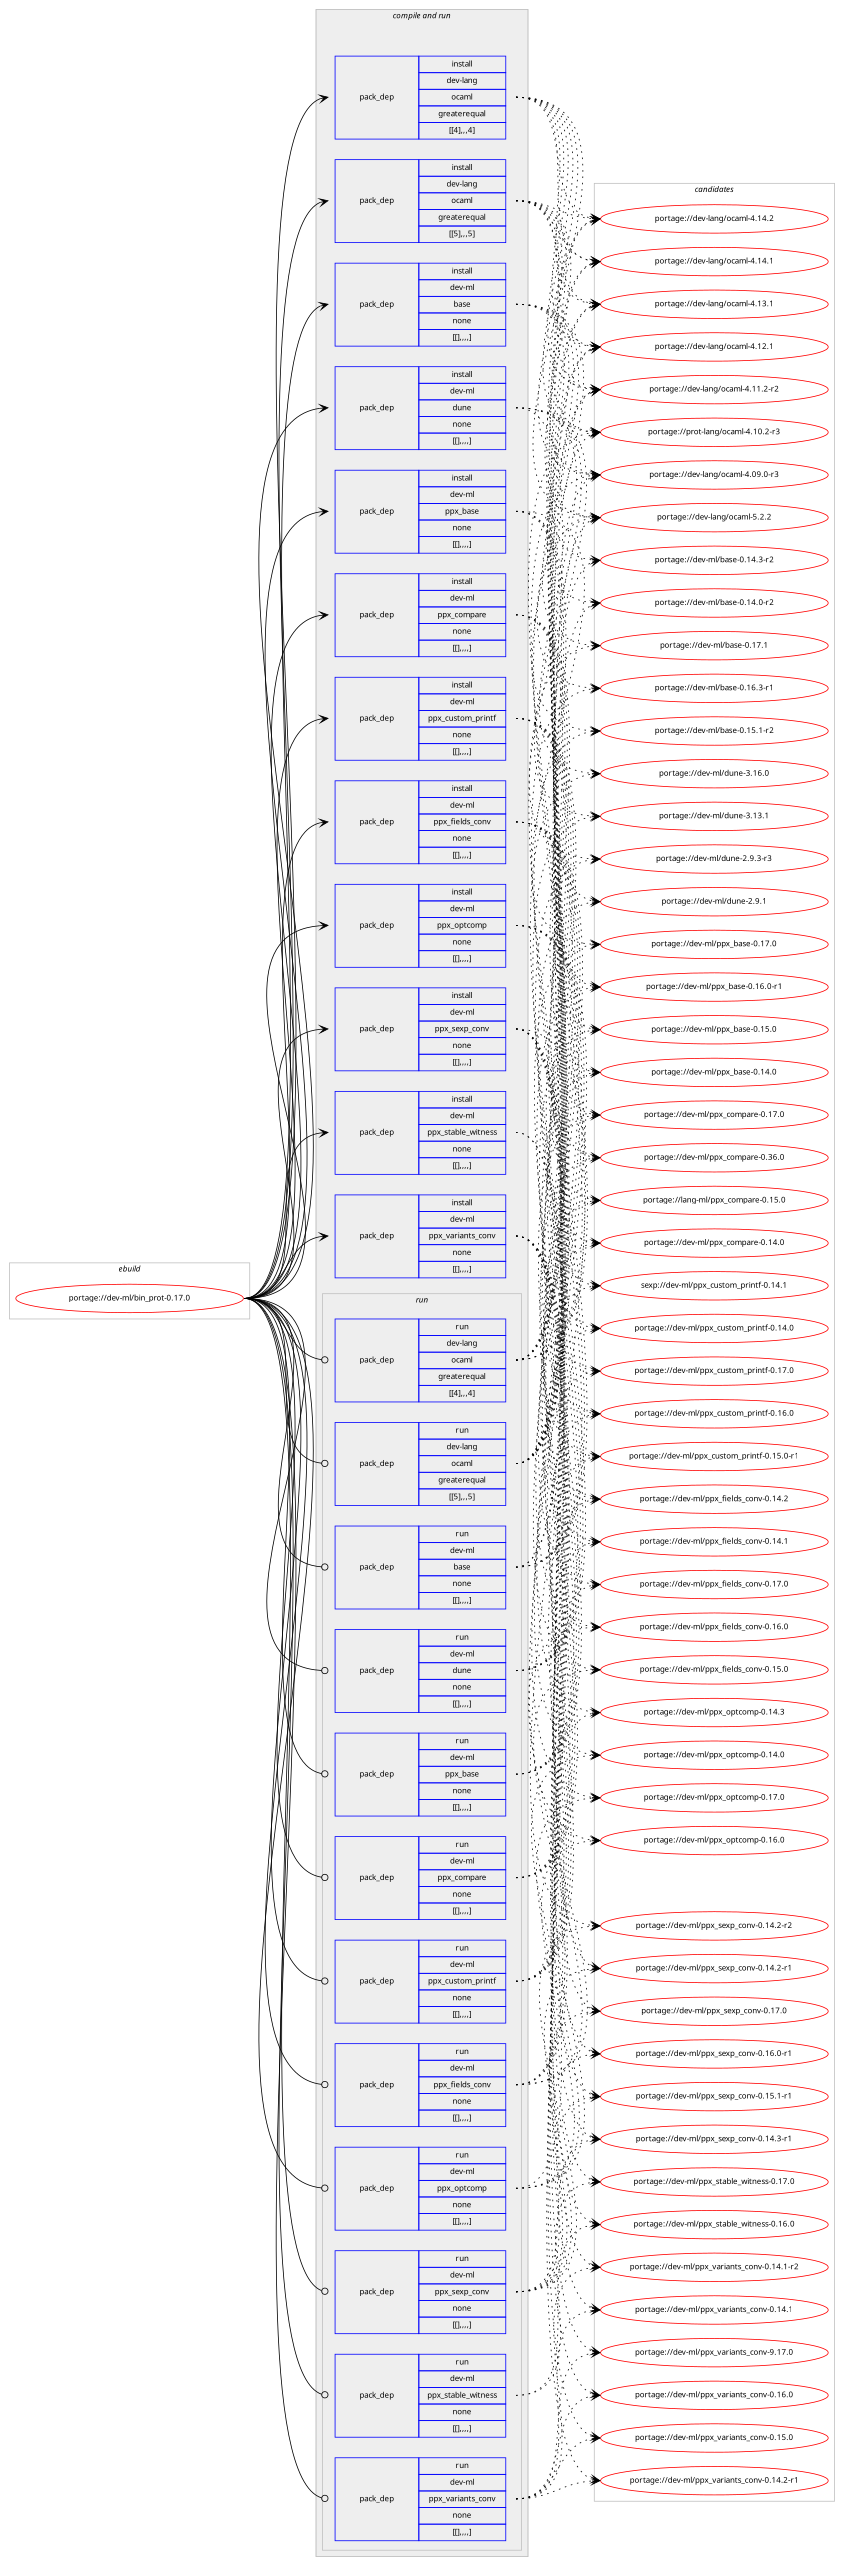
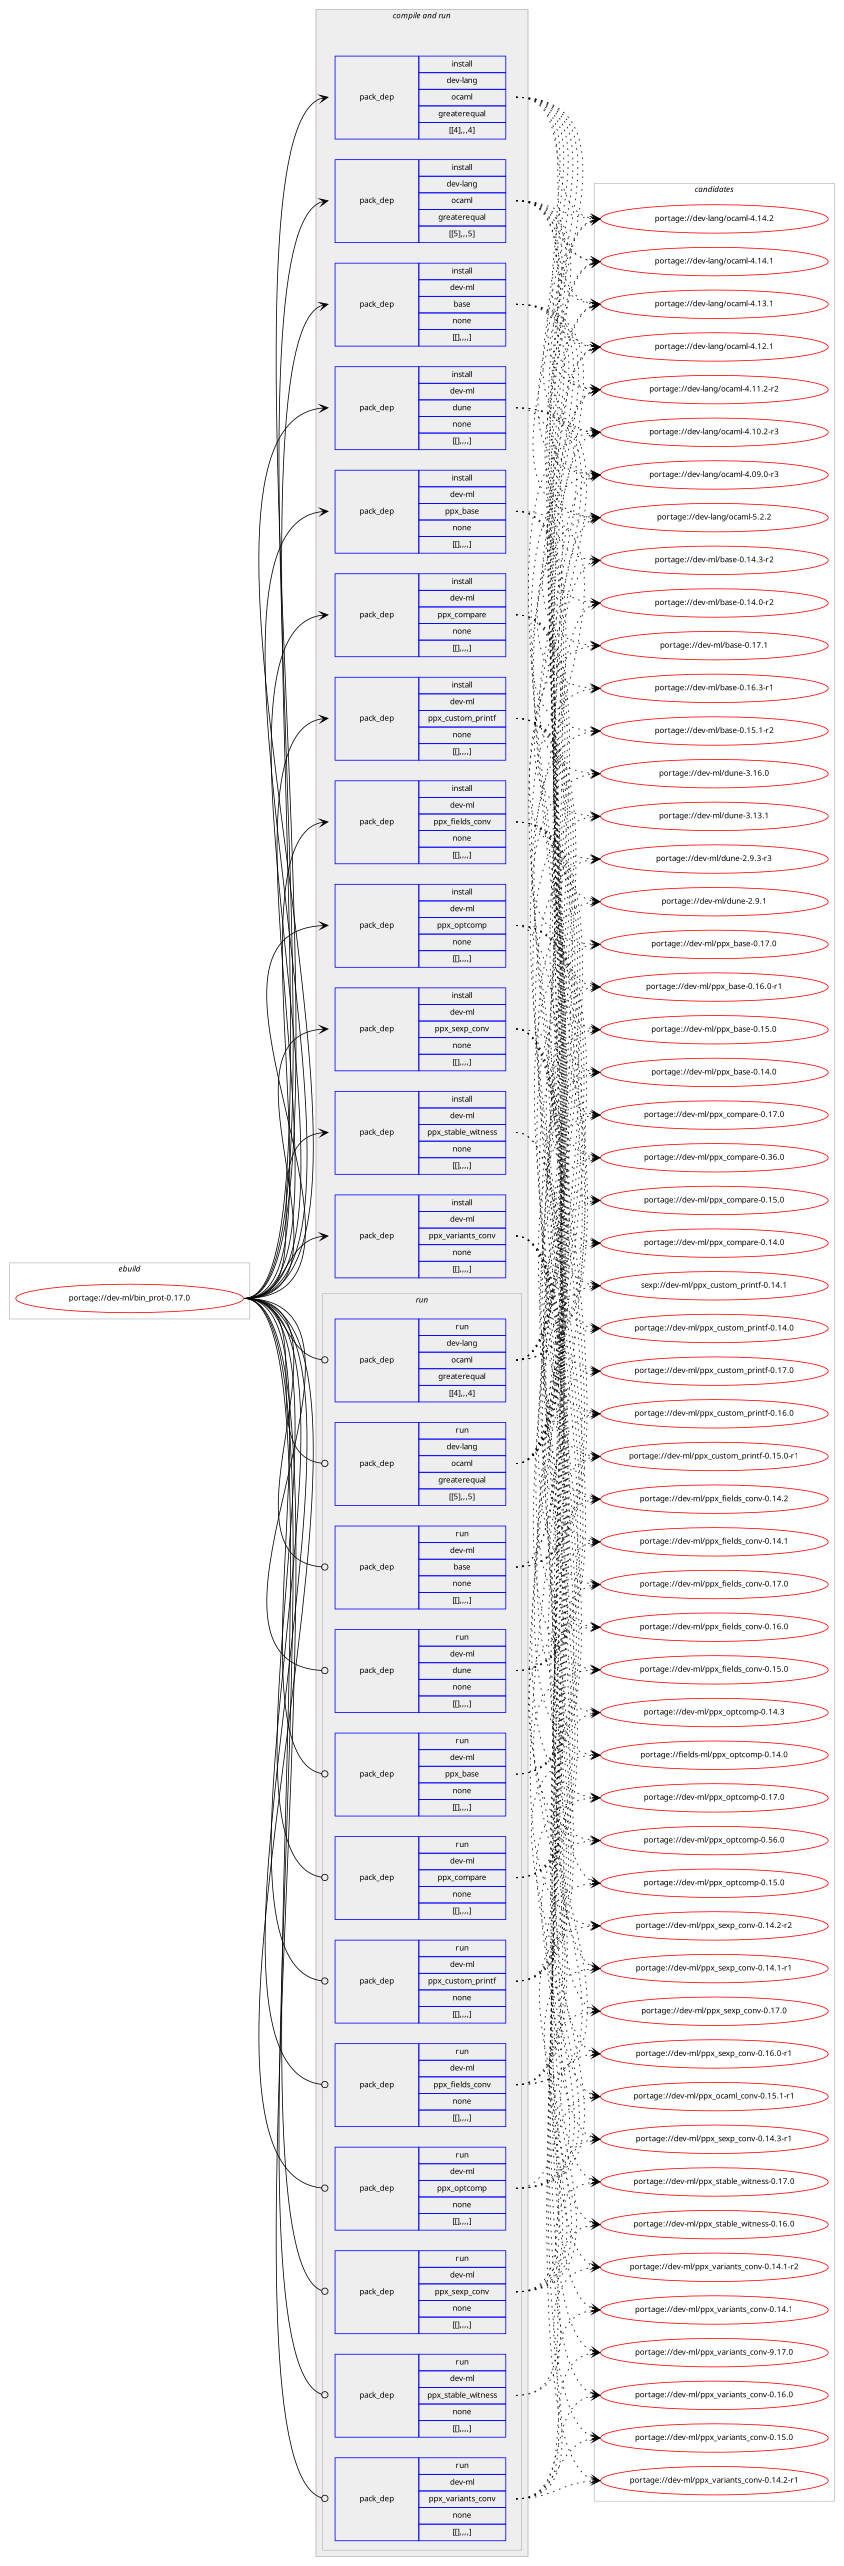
(714, 432) -> (714, 432)
(714, 1200) -> (714, 1200)
(714, 1755) -> (714, 1755)
(714, 1841) -> (714, 1841)
none -> (714, 1883)
(714, 1969) -> (714, 1969)
(714, 2097) -> (714, 2097)
